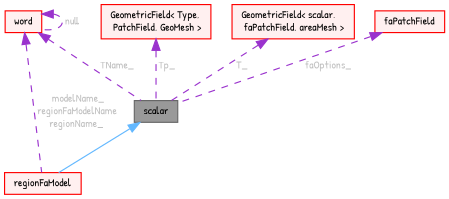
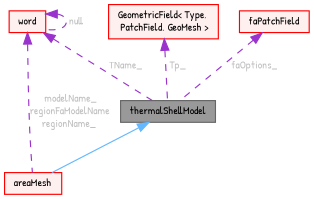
(293, 22) -> none
(156, 111) -> (168, 111)
(43, 183) -> (33, 183)
